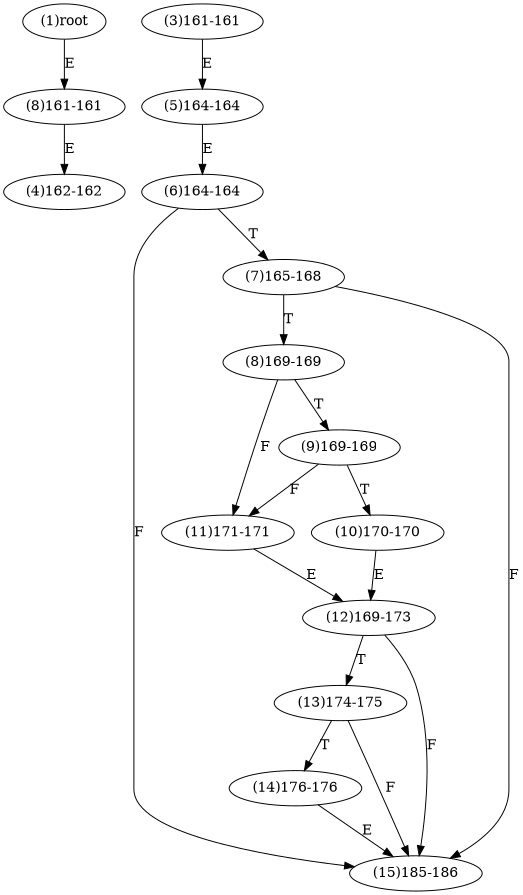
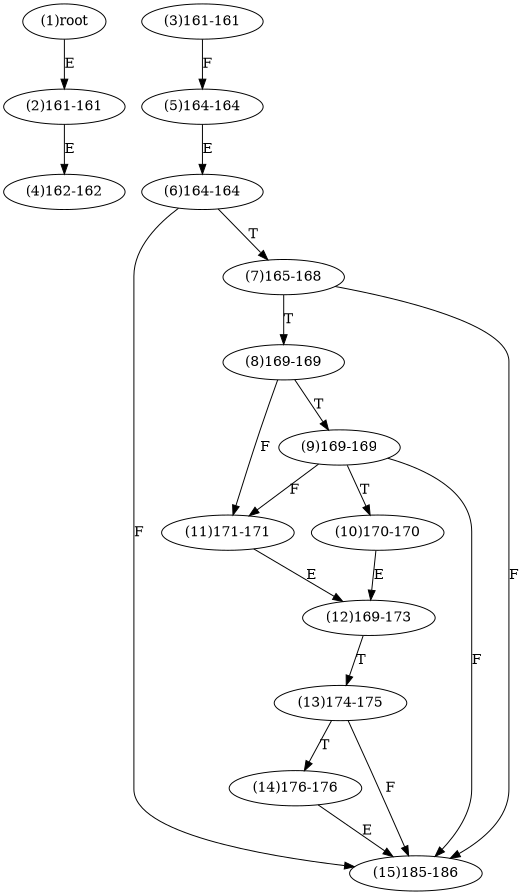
(207, 64) -> (207, 64)
(64, 107) -> (64, 107)
(425, 735) -> (472, 635)
